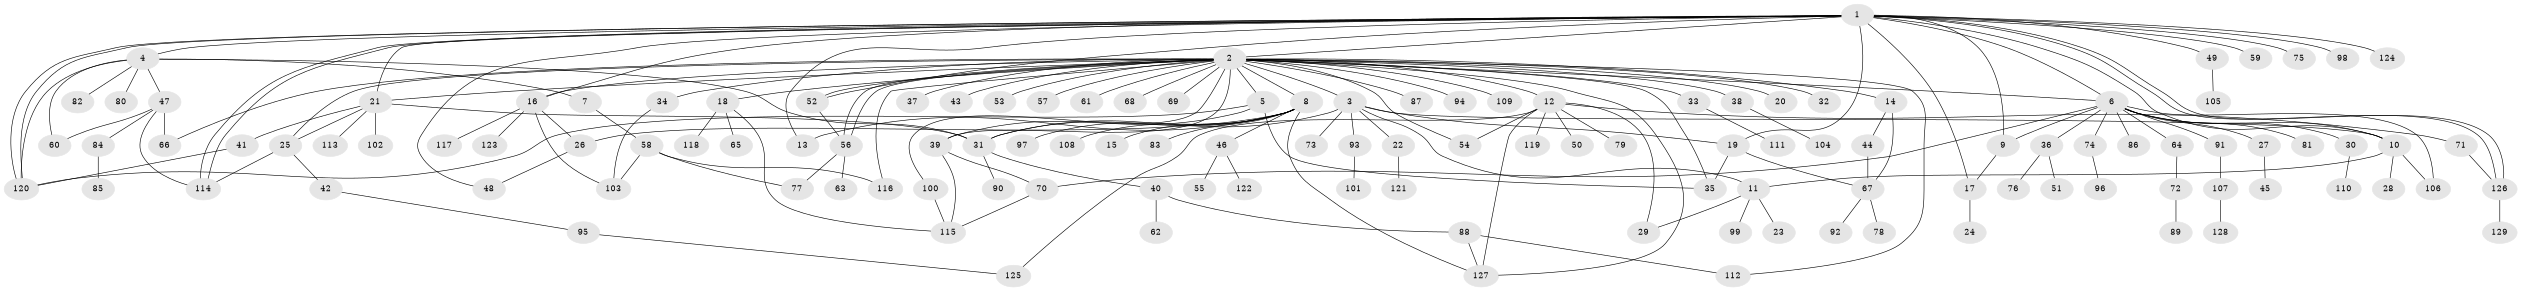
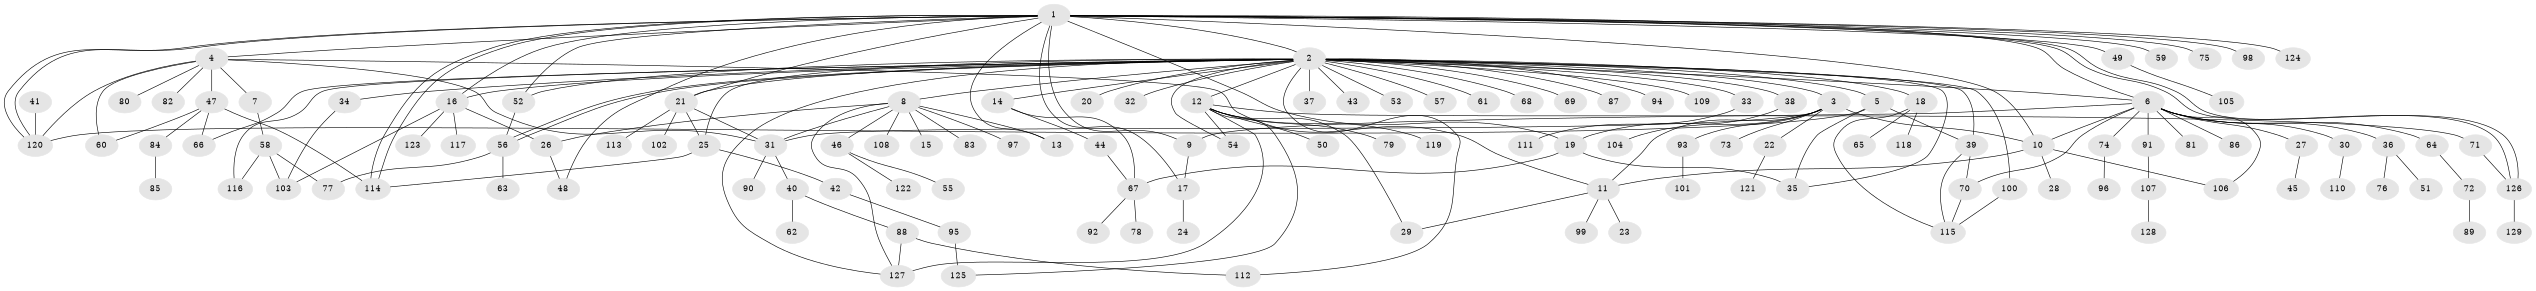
none -> (1024, 76)
(302, 122) -> none
